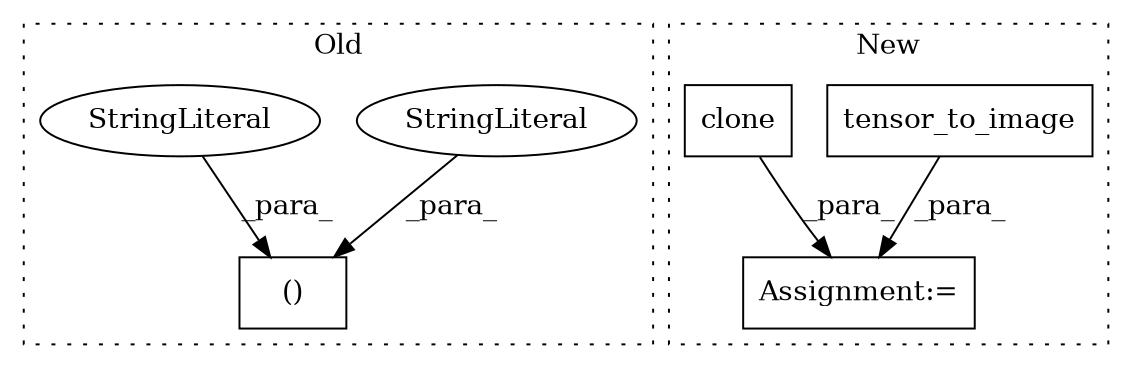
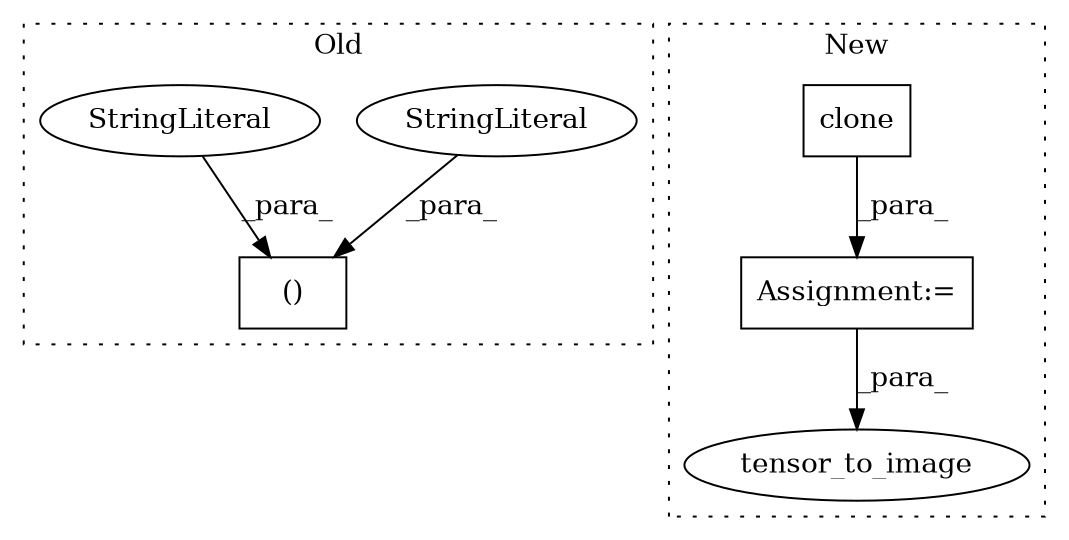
(960, 121) -> (857, 465)
(915, 198) -> (857, 369)
